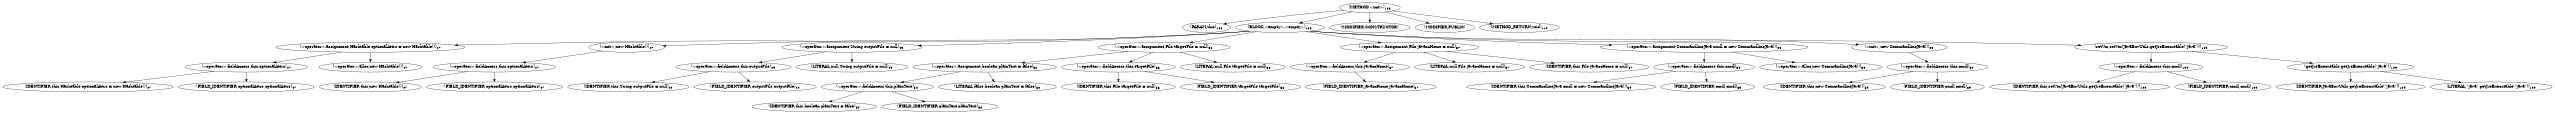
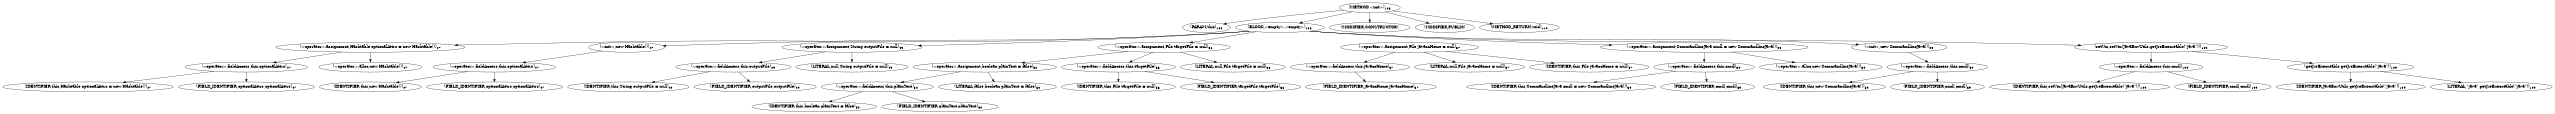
(1342, 37) -> none
